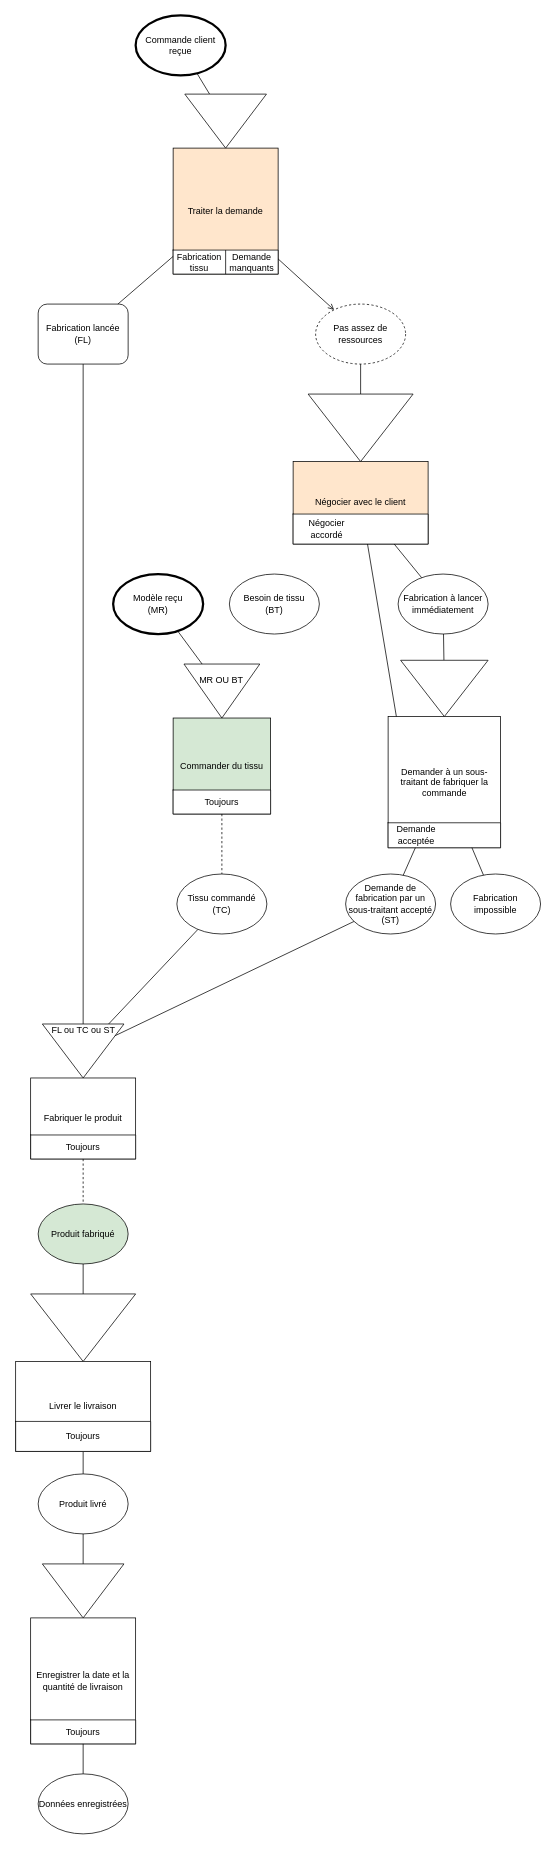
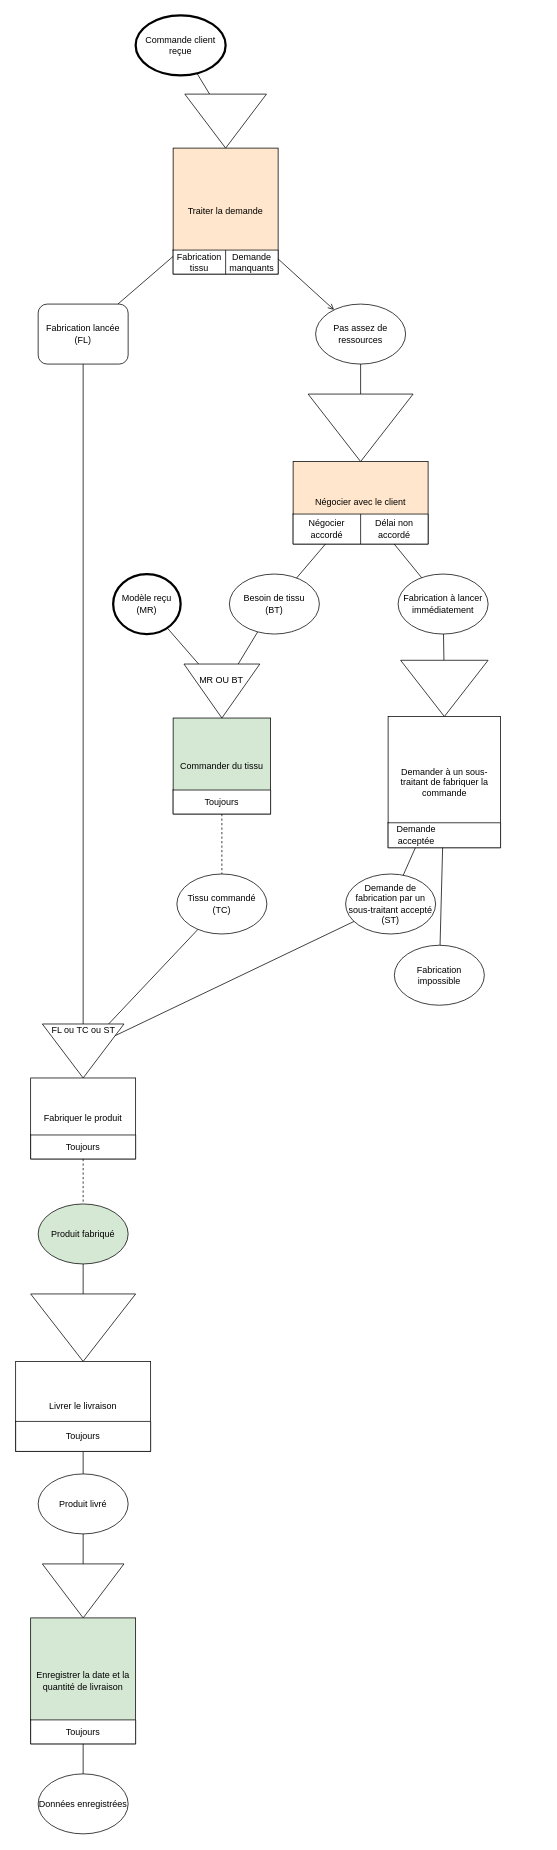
(360, 334) -> (360, 334)
none -> (394, 529)
(158, 604) -> (147, 604)
(382, 631) -> (310, 562)
none -> (248, 648)
(495, 904) -> (439, 975)
(83, 1681) -> (83, 1681)
